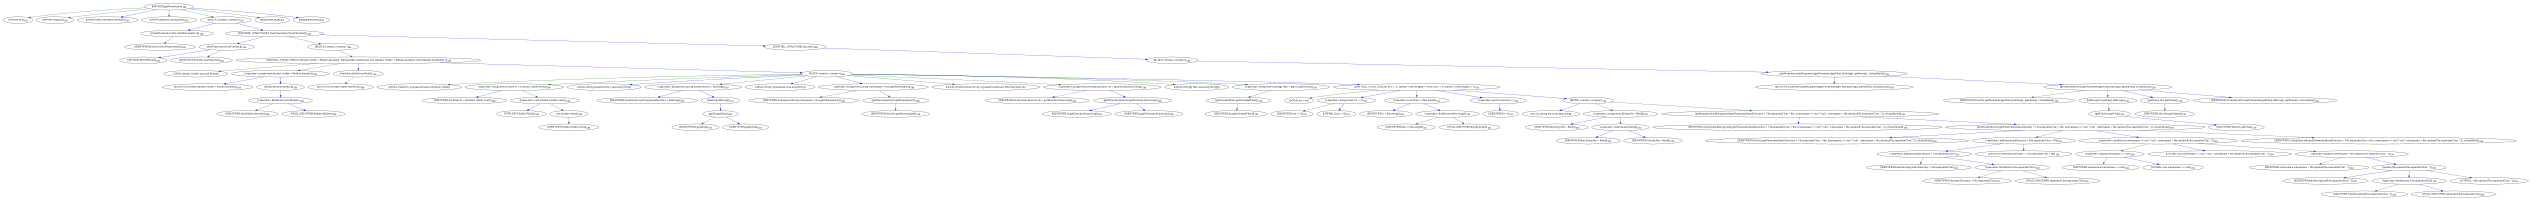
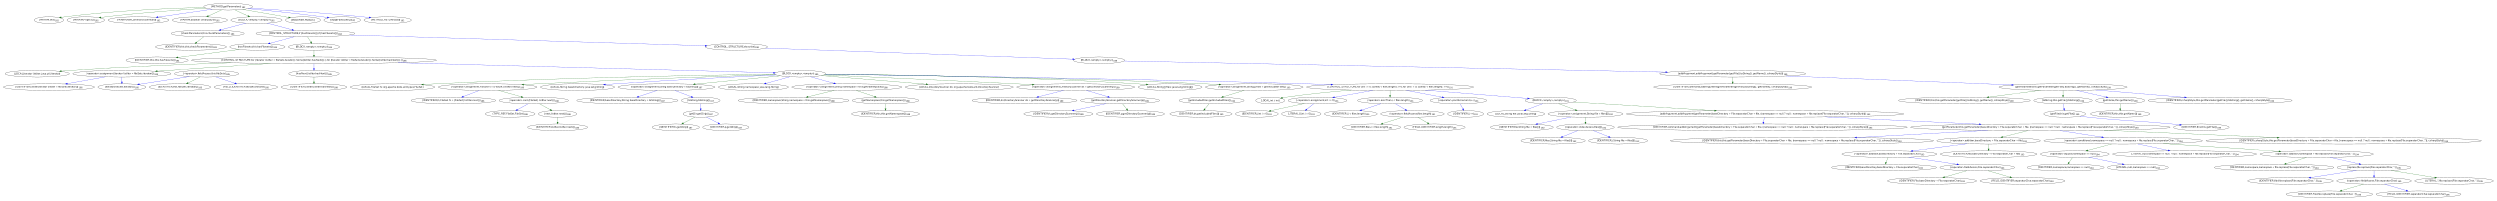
(185, 54) -> (310, 12)
(281, 93) -> (164, 80)
(2109, 106) -> (2064, 106)
(1140, 107) -> (1125, 106)
